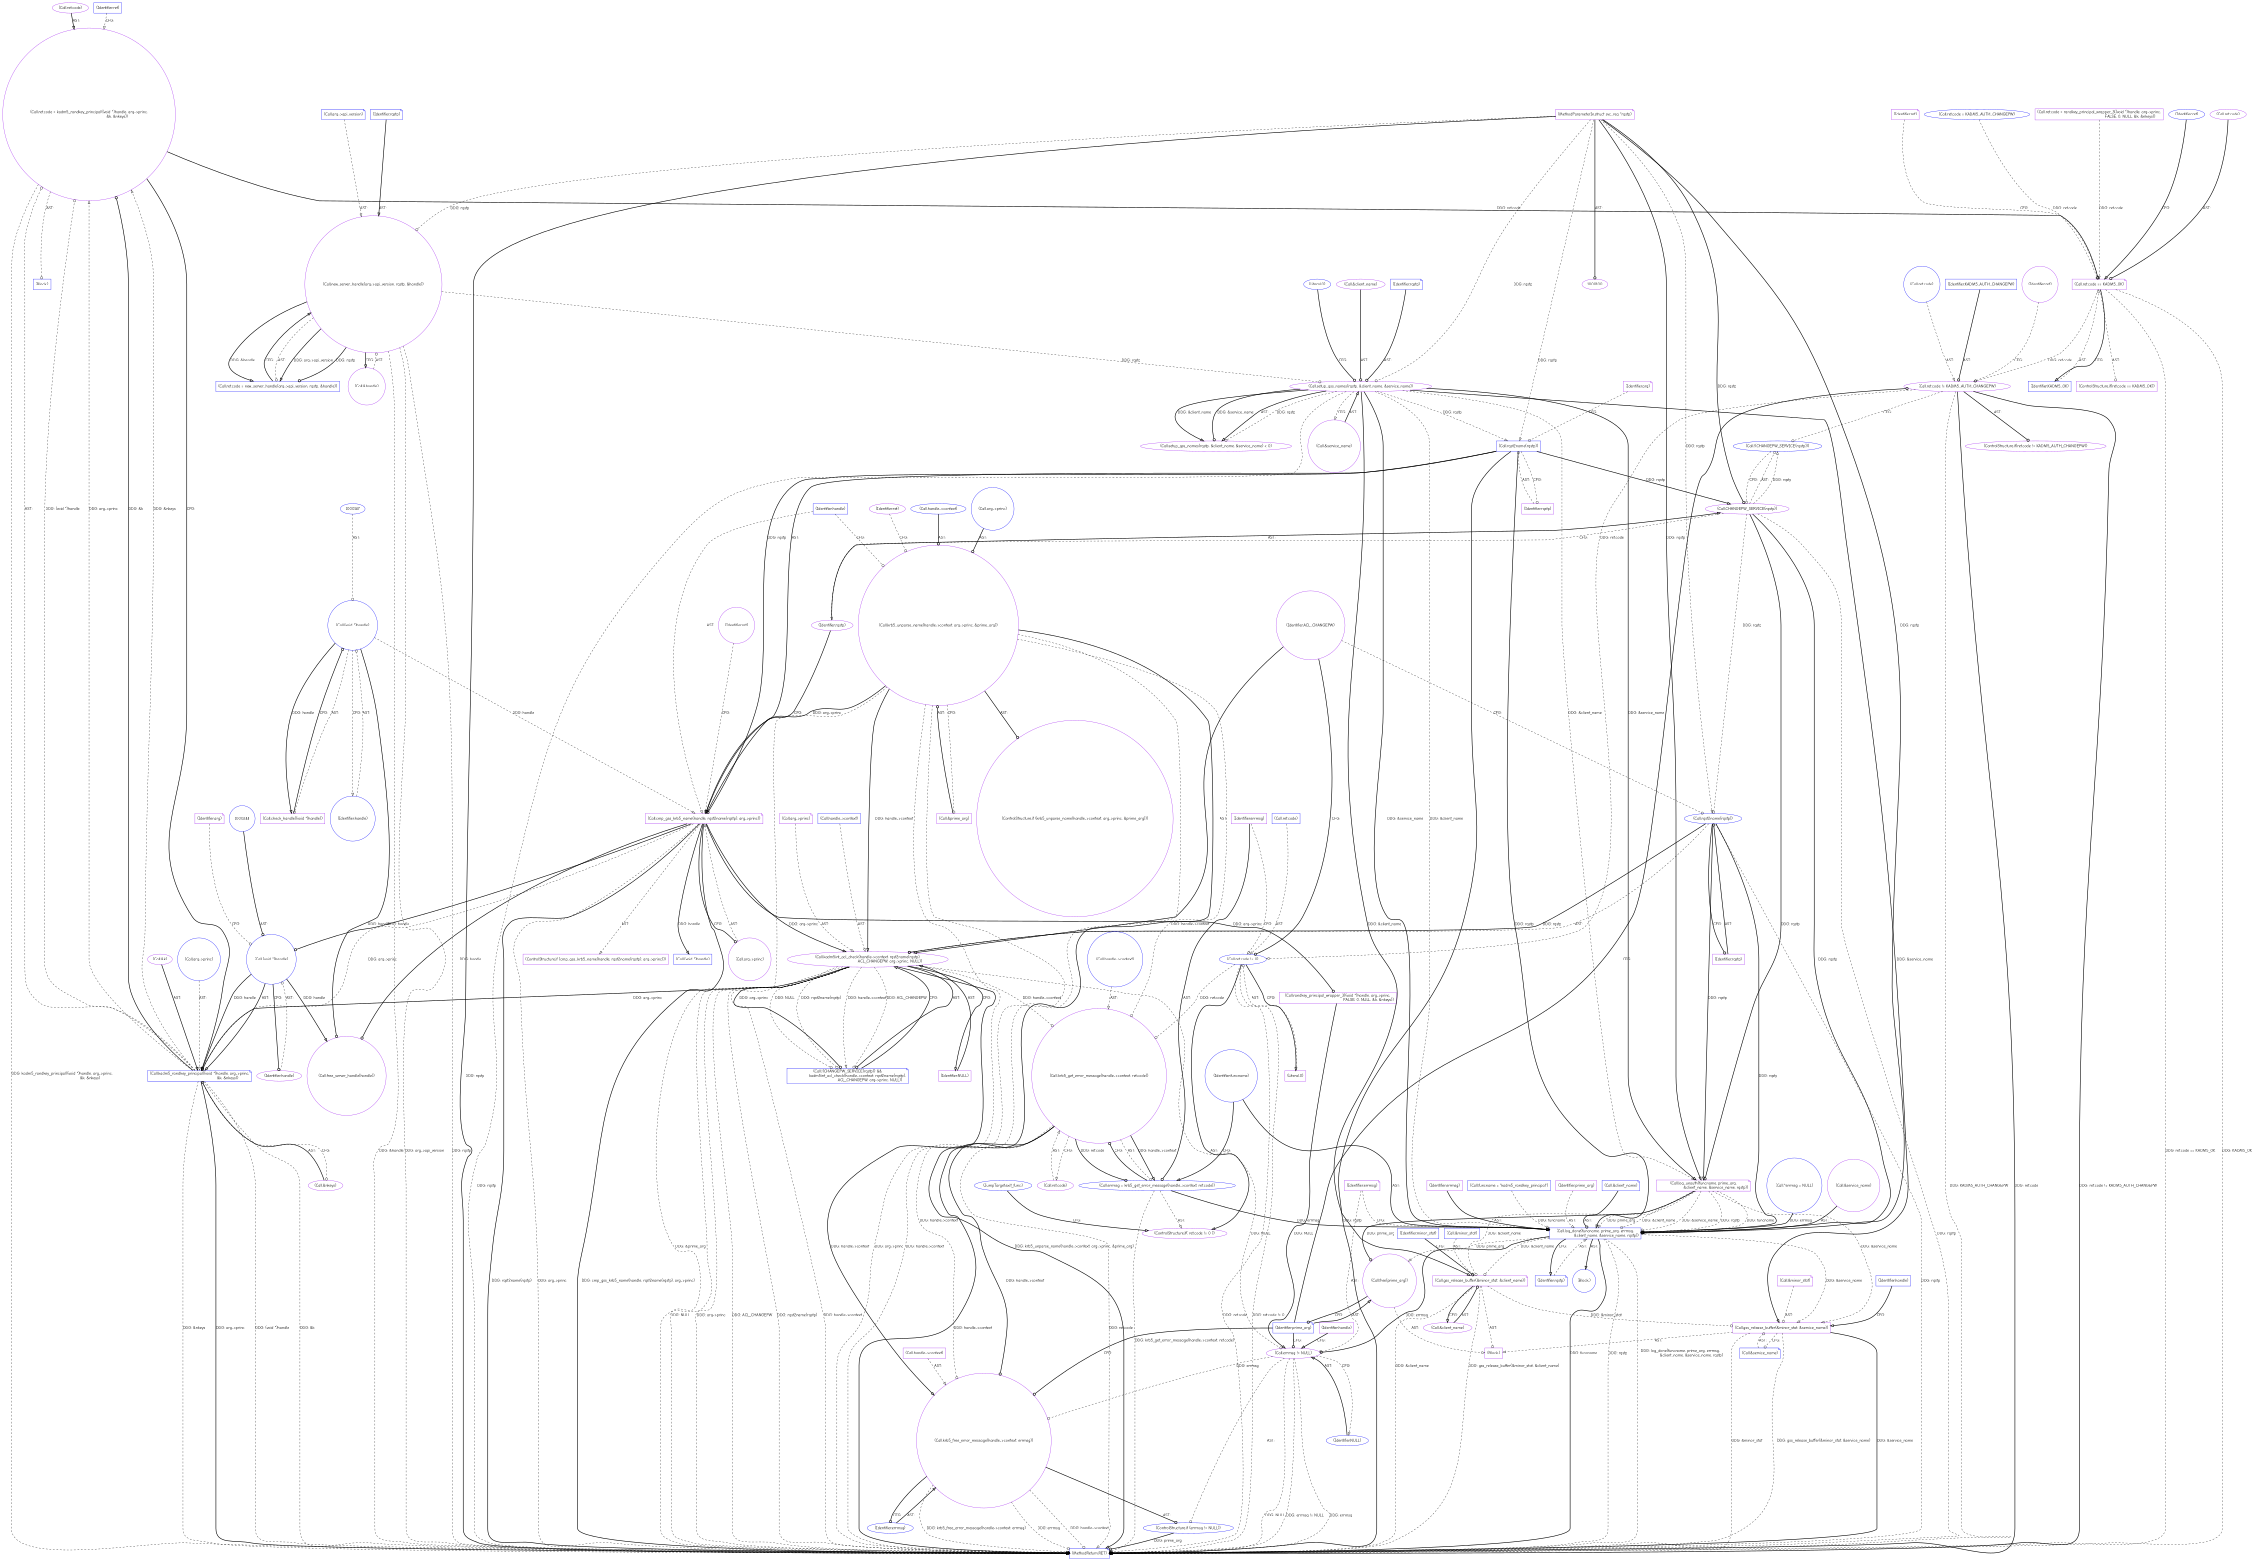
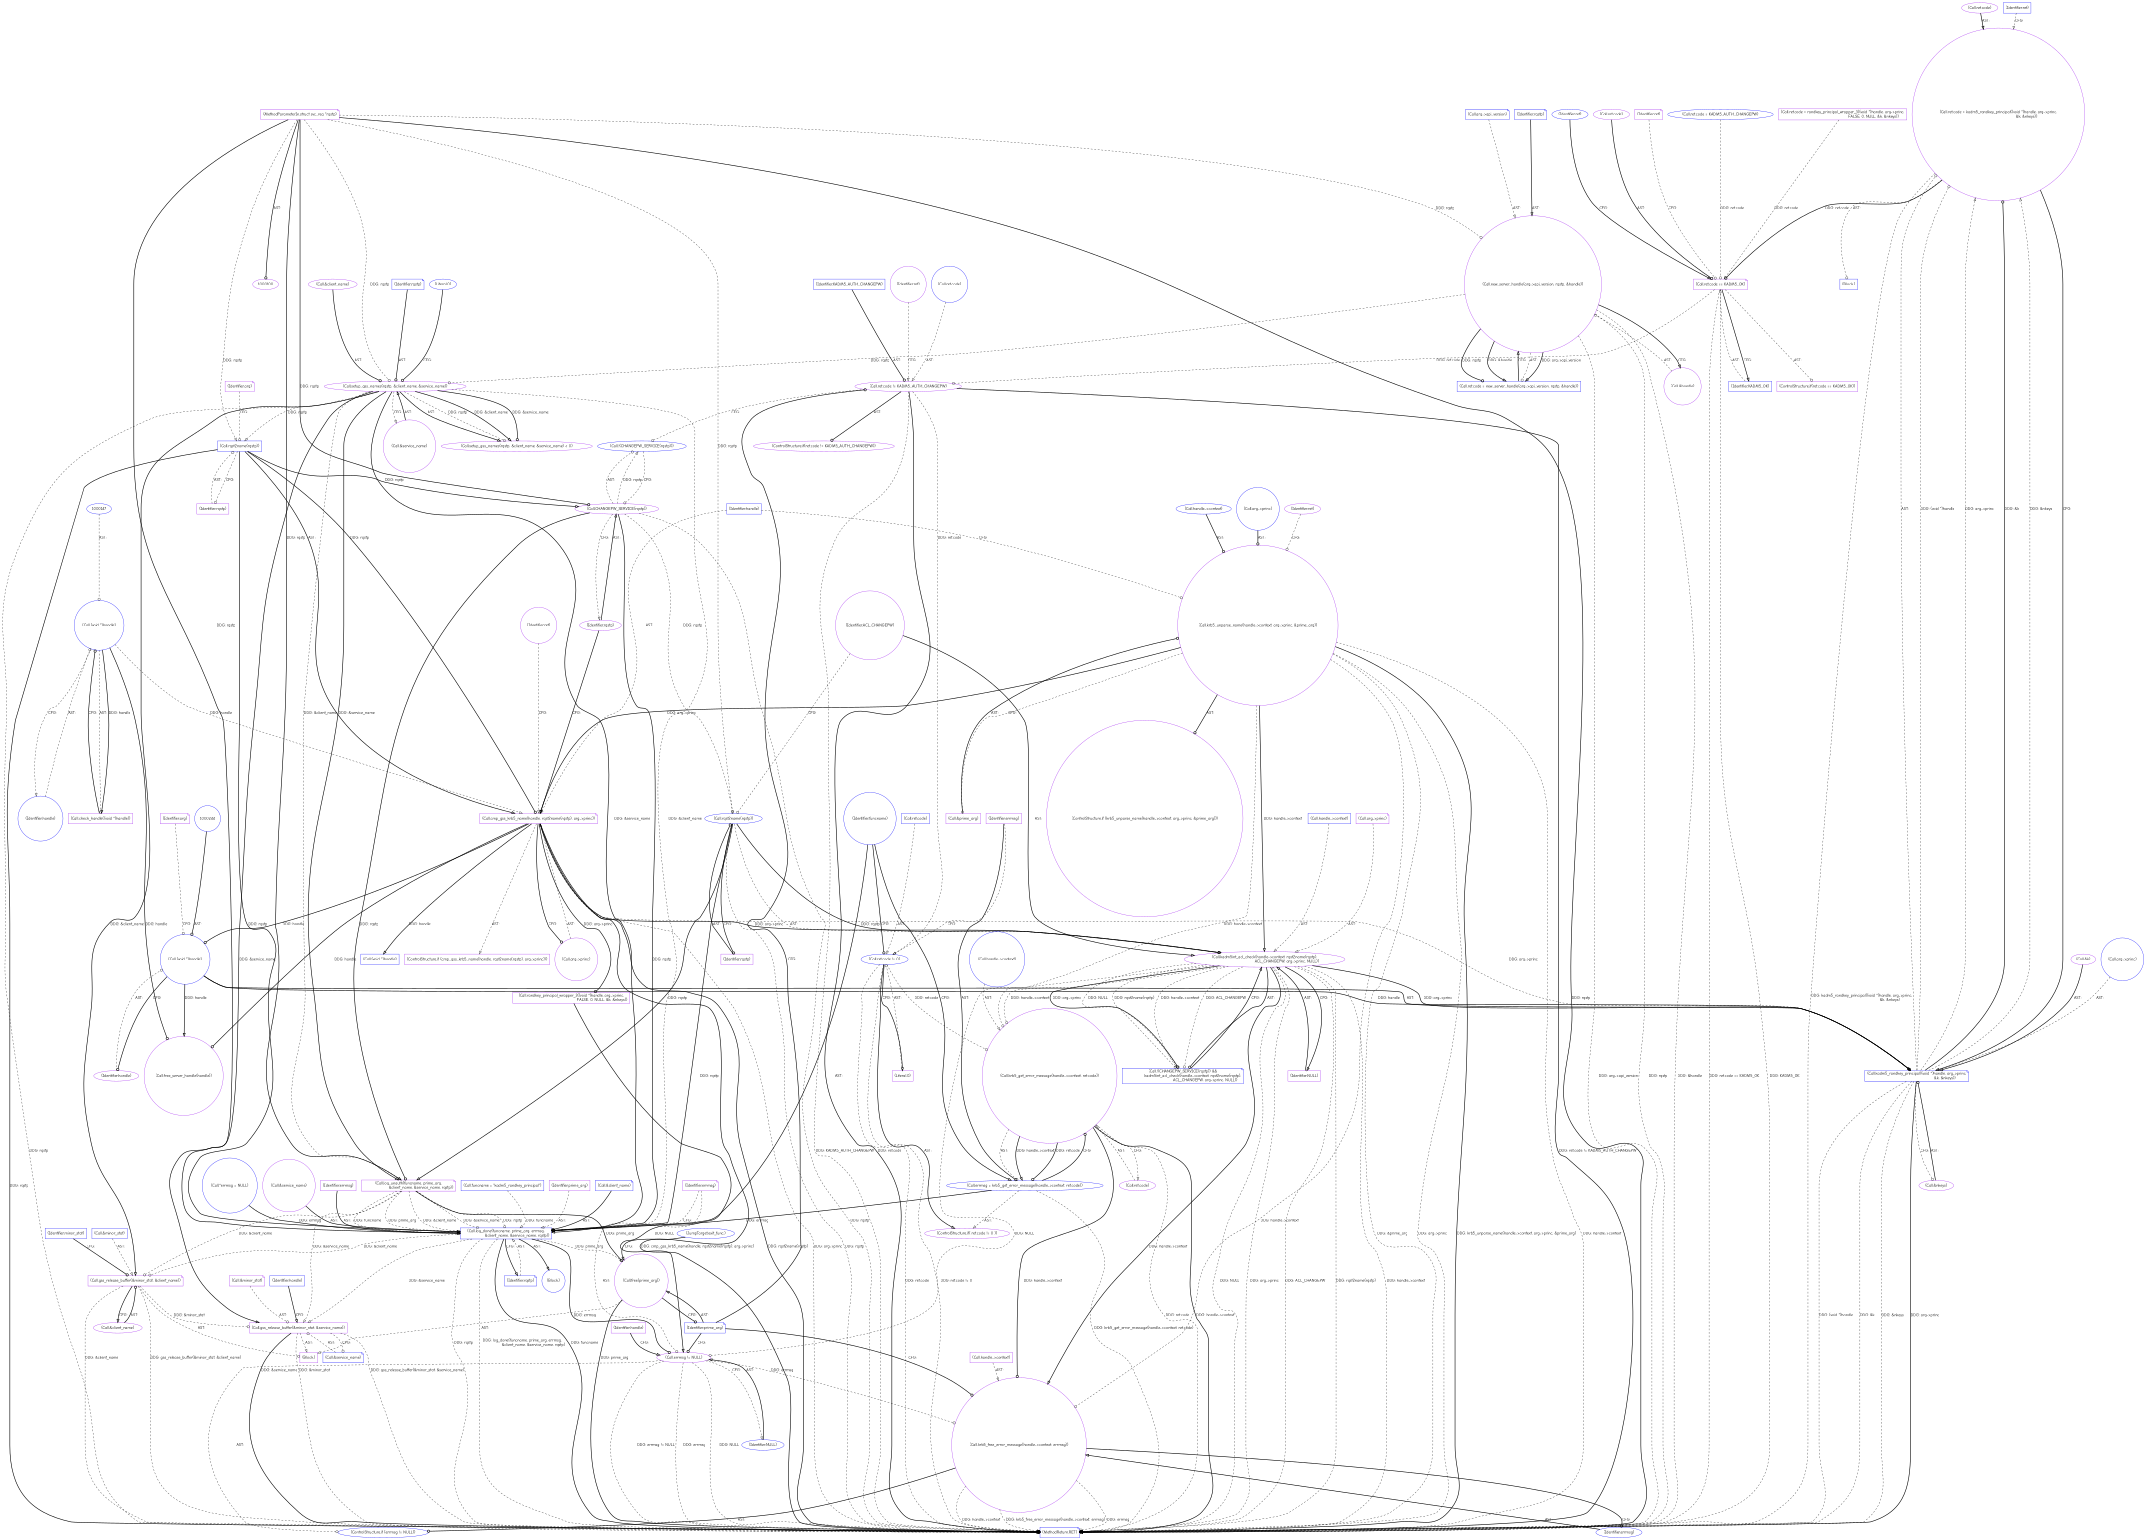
(1330, 820) -> (878, 898)
(1072, 1222) -> (646, 1239)
(1143, 1542) -> (695, 1525)
